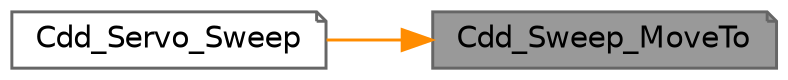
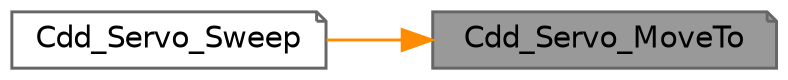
(605, 40) -> (605, 40)
